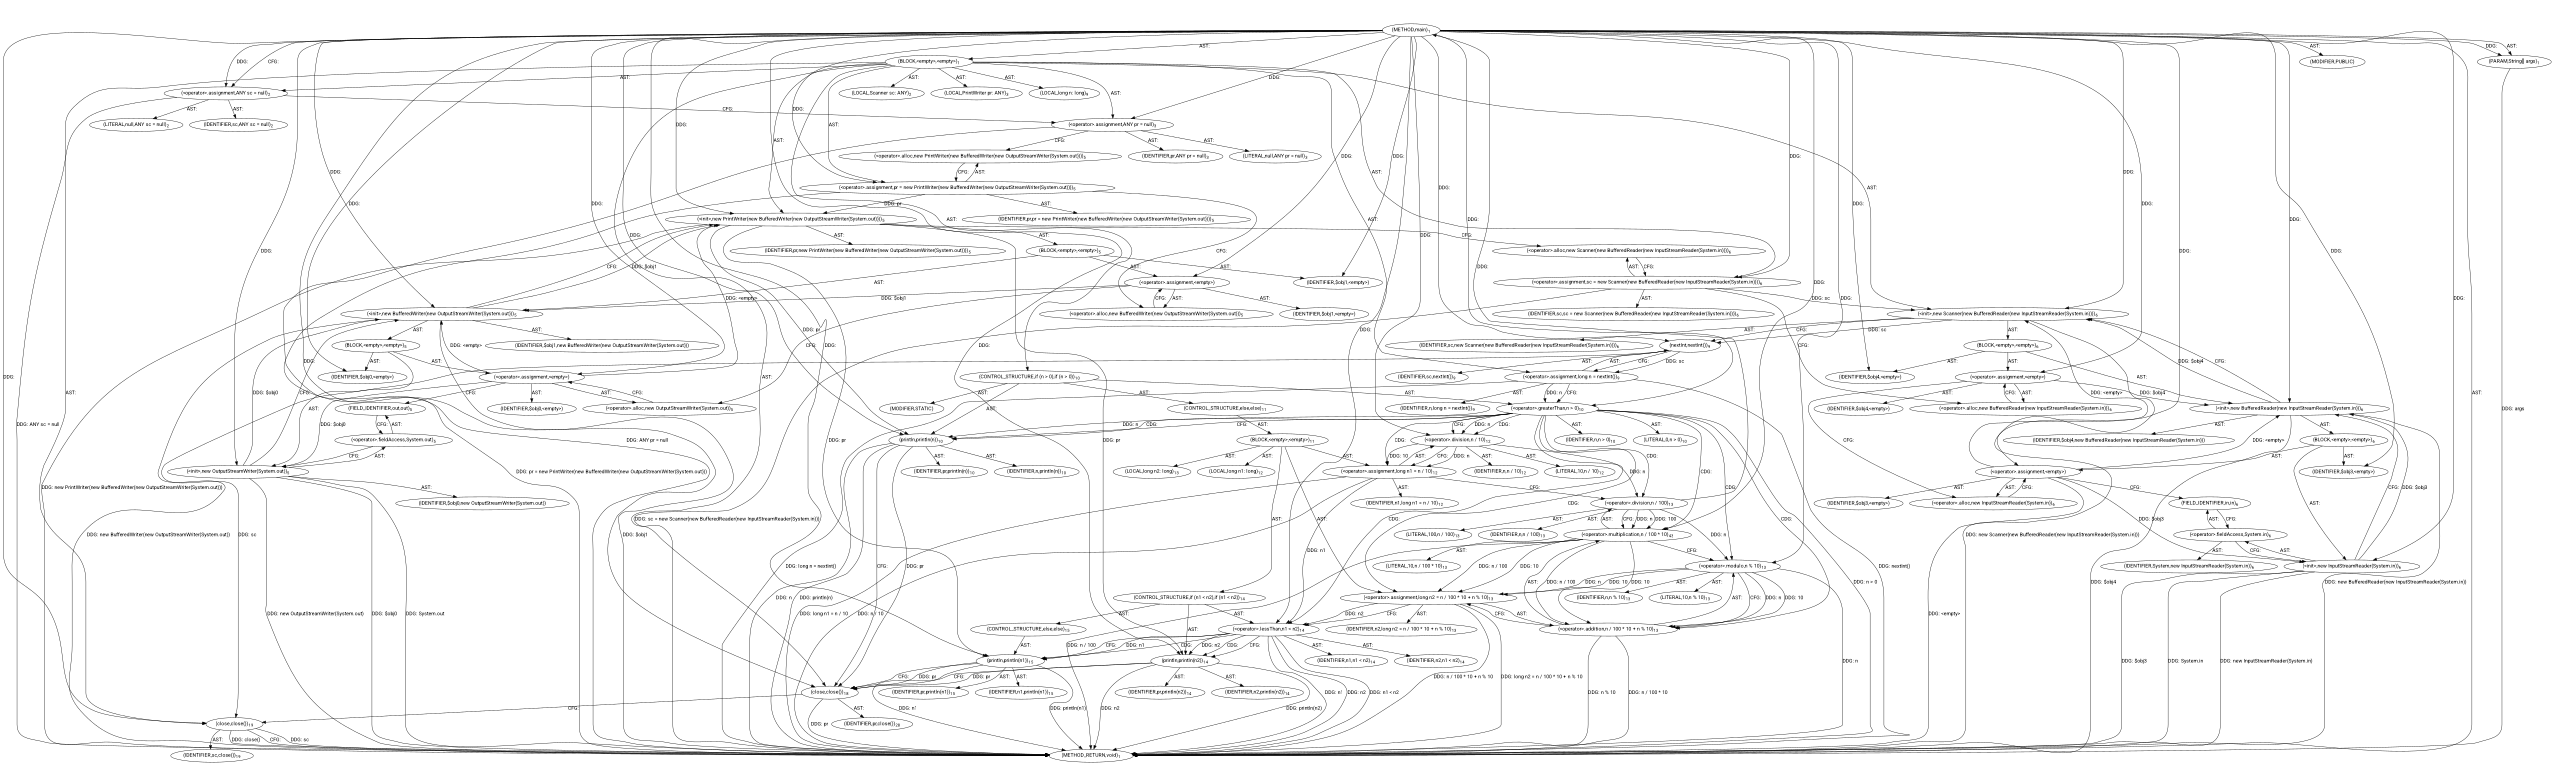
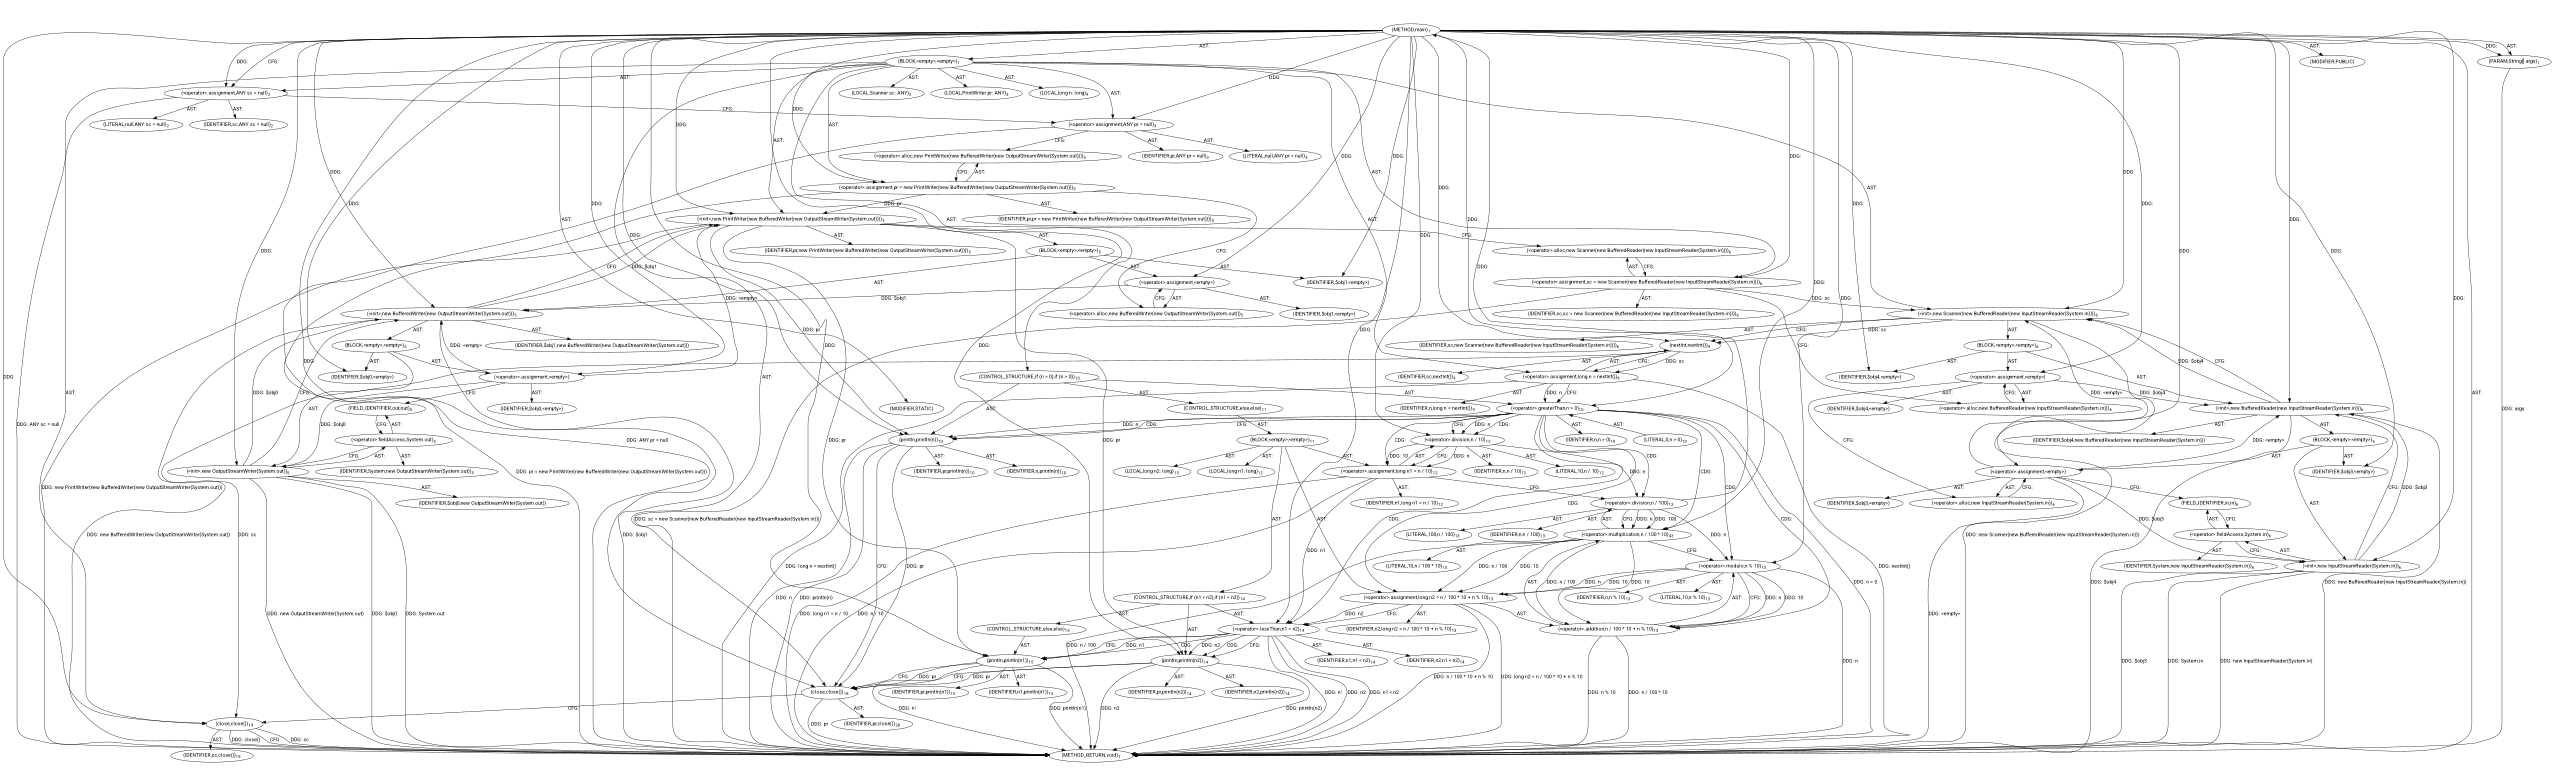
(969, 393) -> (611, 42)
(670, 409) -> none
(1628, 417) -> (1609, 425)
none -> (407, 472)
(1509, 620) -> none
